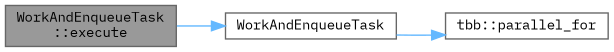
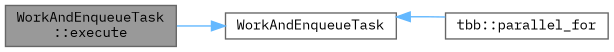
(414, 35) -> (428, 17)
